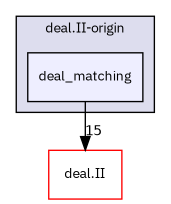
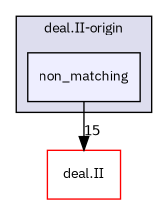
(85, 77) -> (84, 77)
